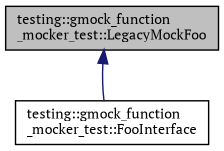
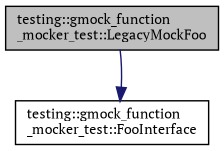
(103, 83) -> (121, 68)
